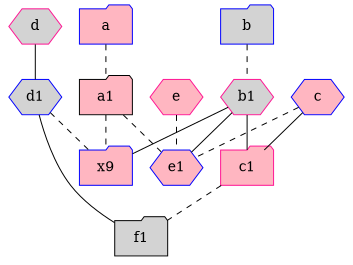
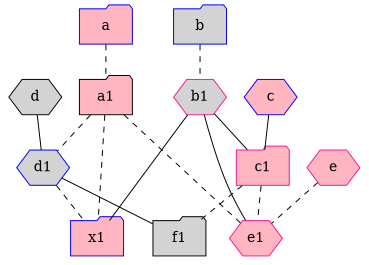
(35, 26) -> (35, 97)
(255, 129) -> (259, 203)
none -> (74, 133)
(106, 168) -> (97, 238)
(176, 168) -> (256, 238)
